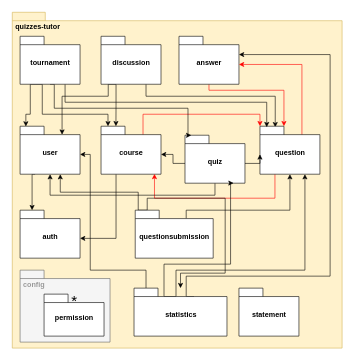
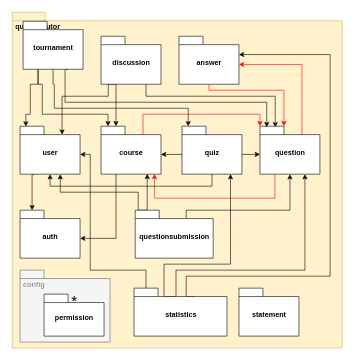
(50, 60) -> (53, 45)
(215, 159) -> (212, 150)
(181, 278) -> (147, 183)
